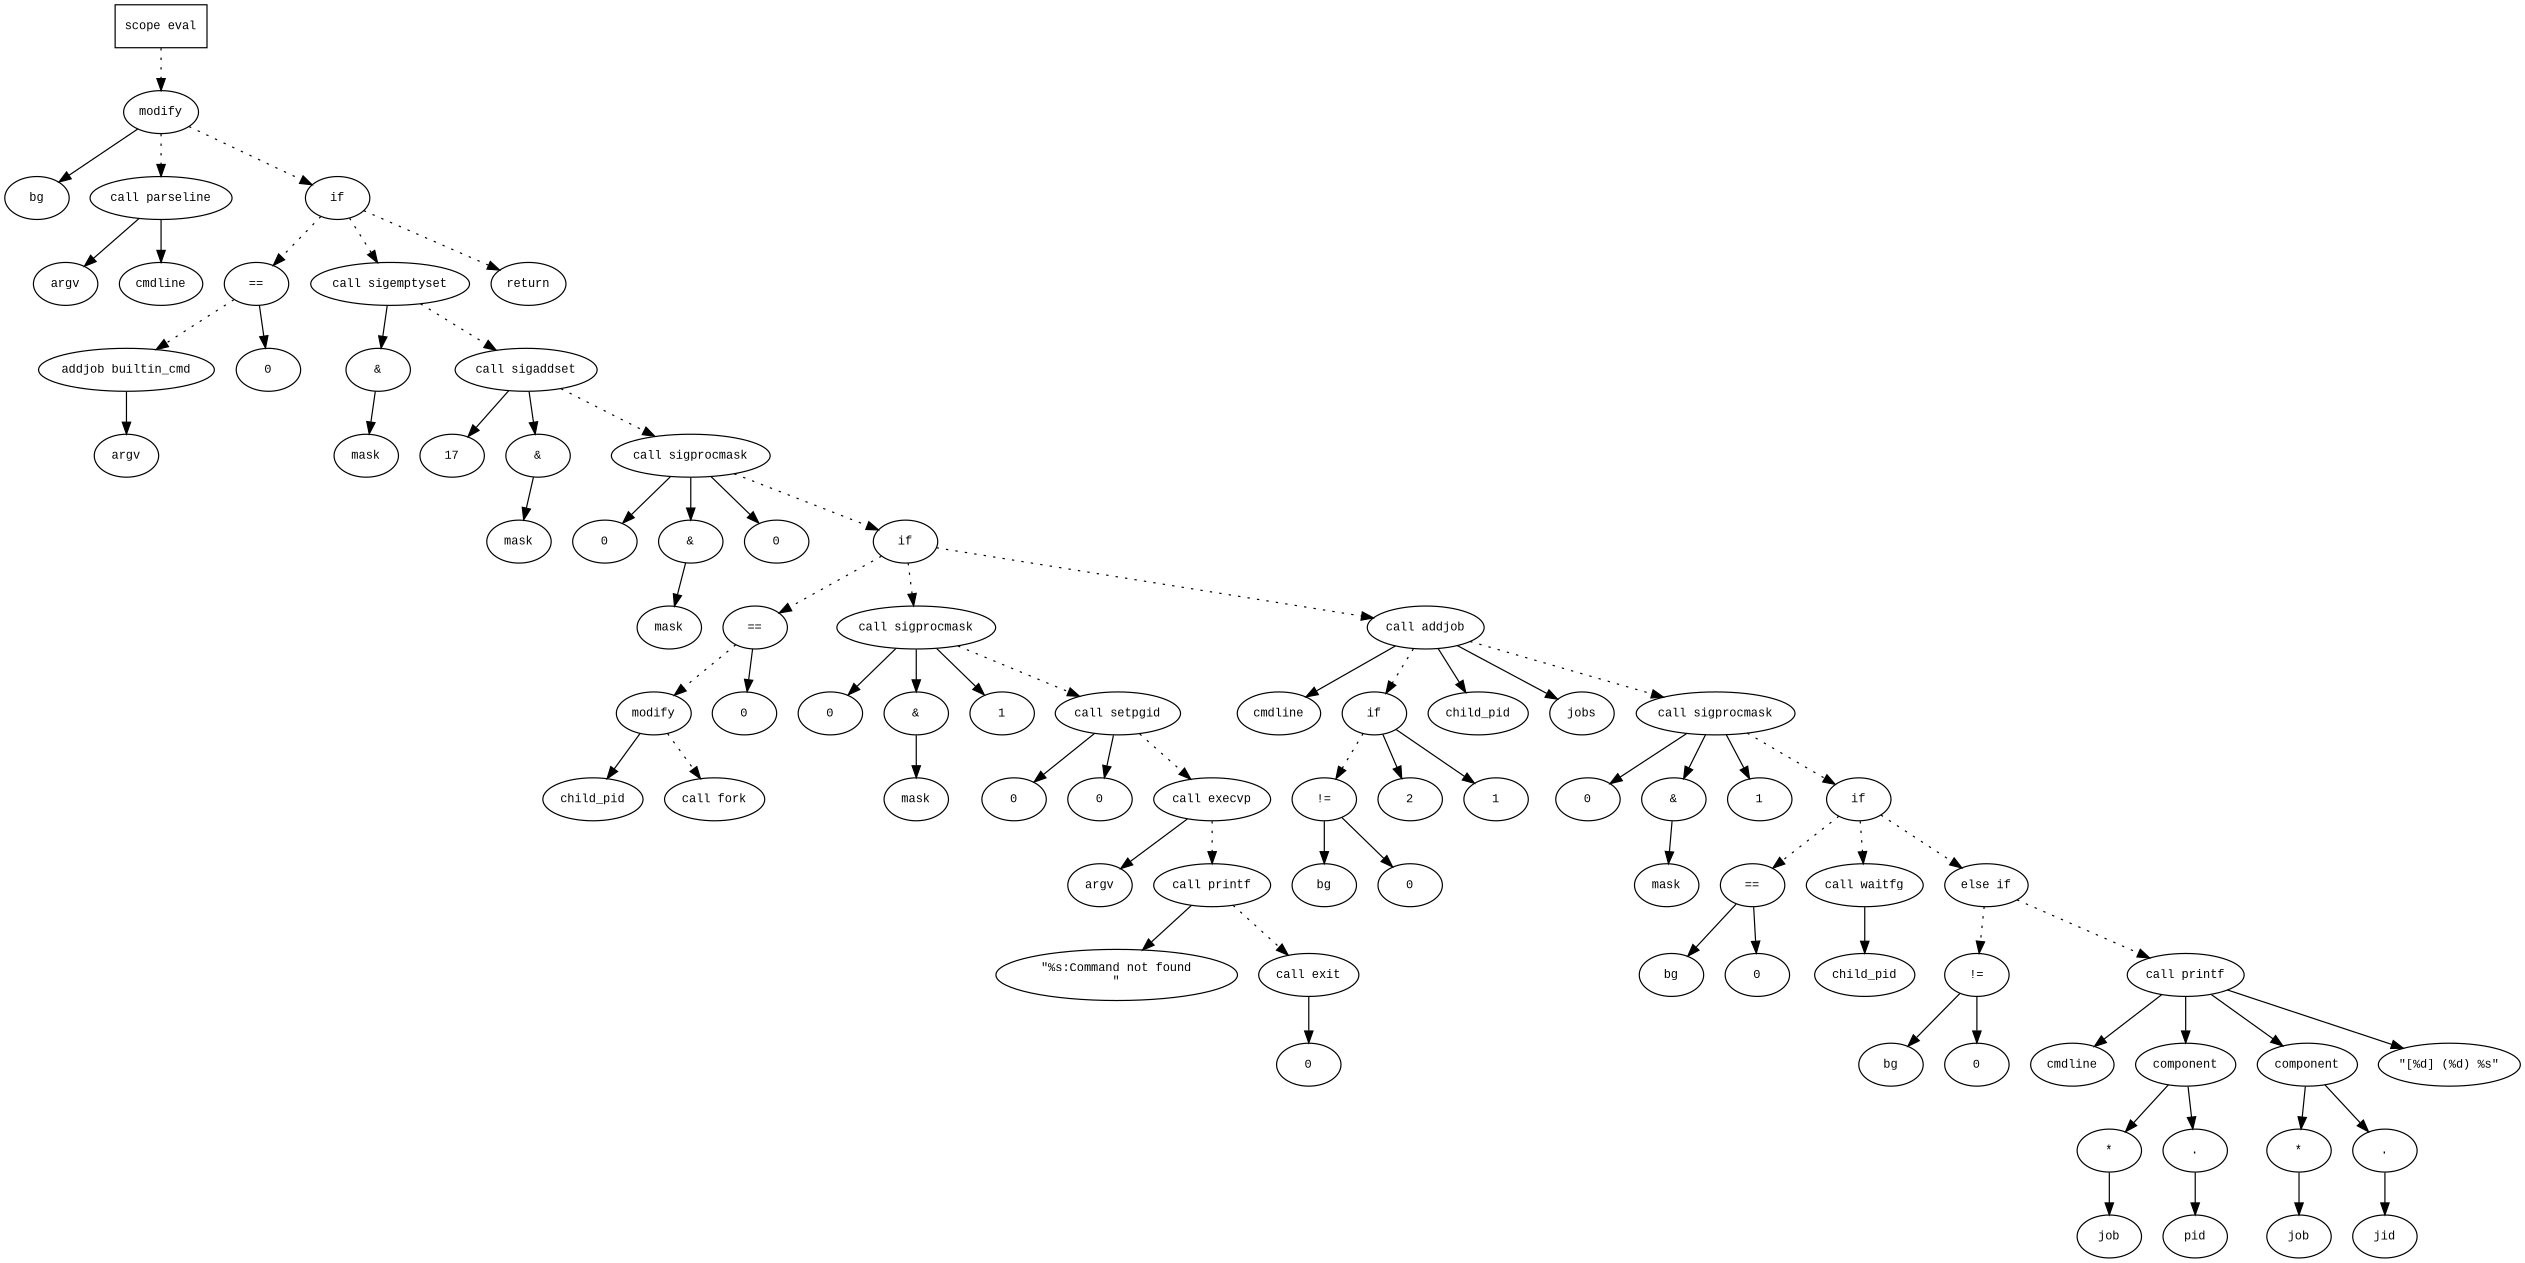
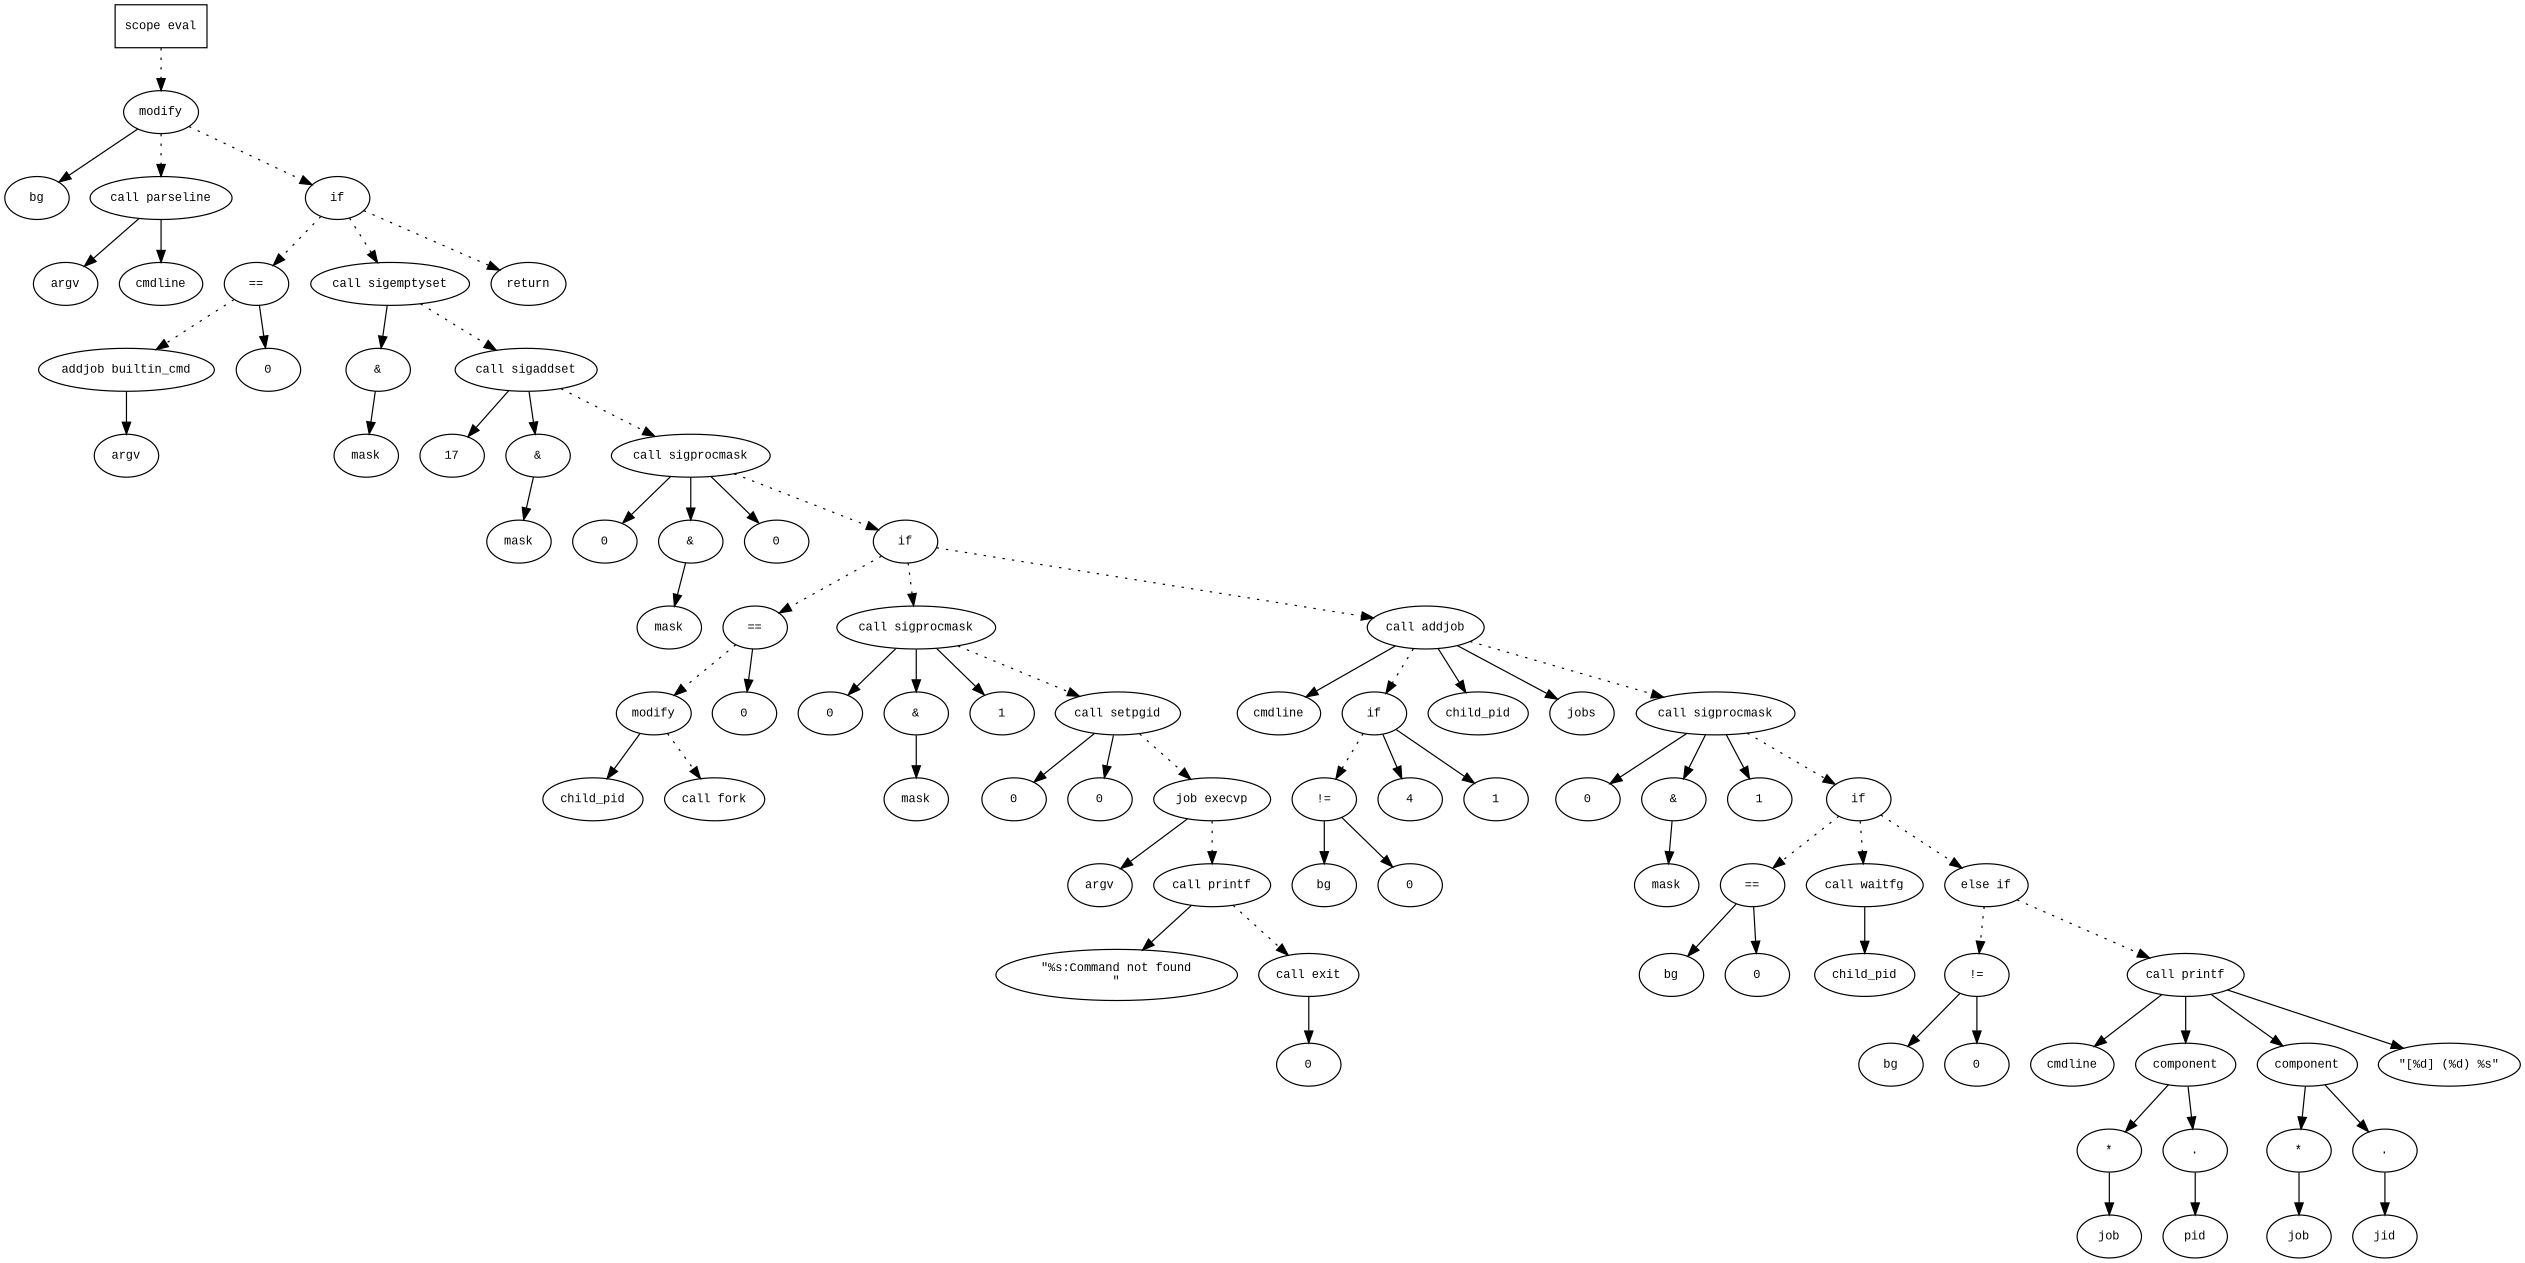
(1212, 799) -> (1212, 799)
(1410, 799) -> (1410, 799)
